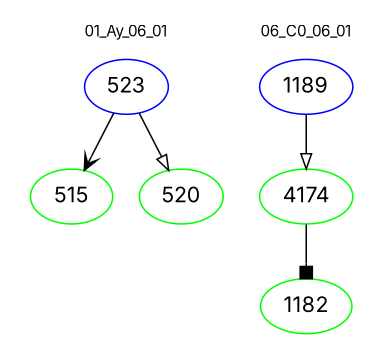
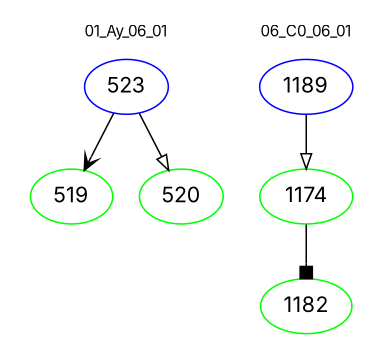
(72, 197) -> (72, 197)
(306, 197) -> (306, 197)
